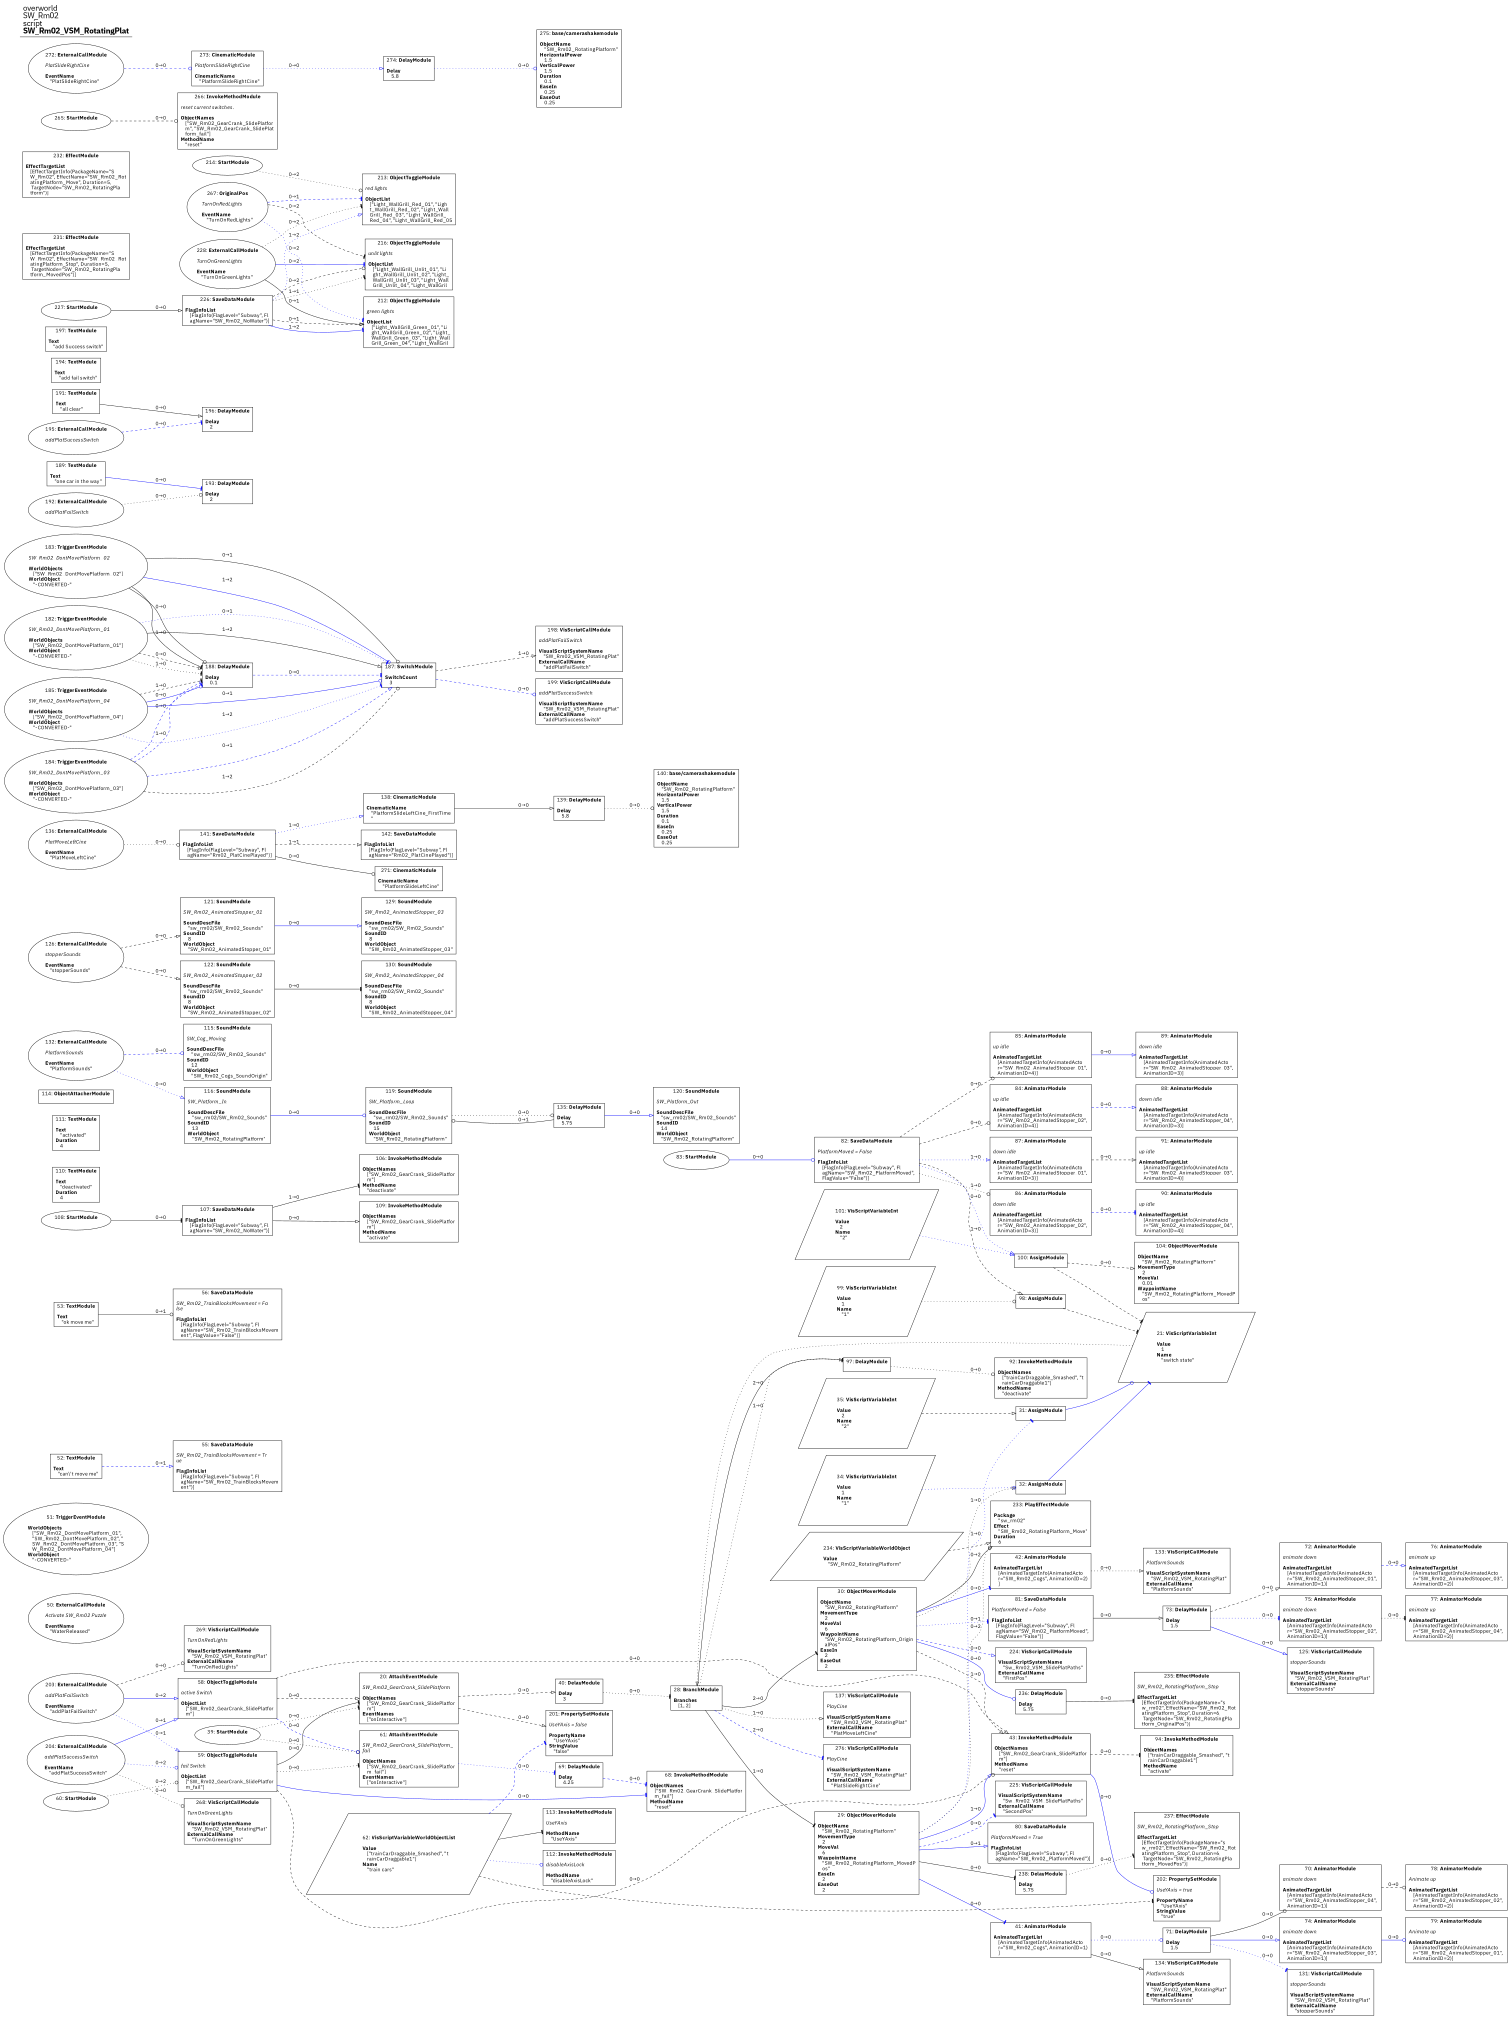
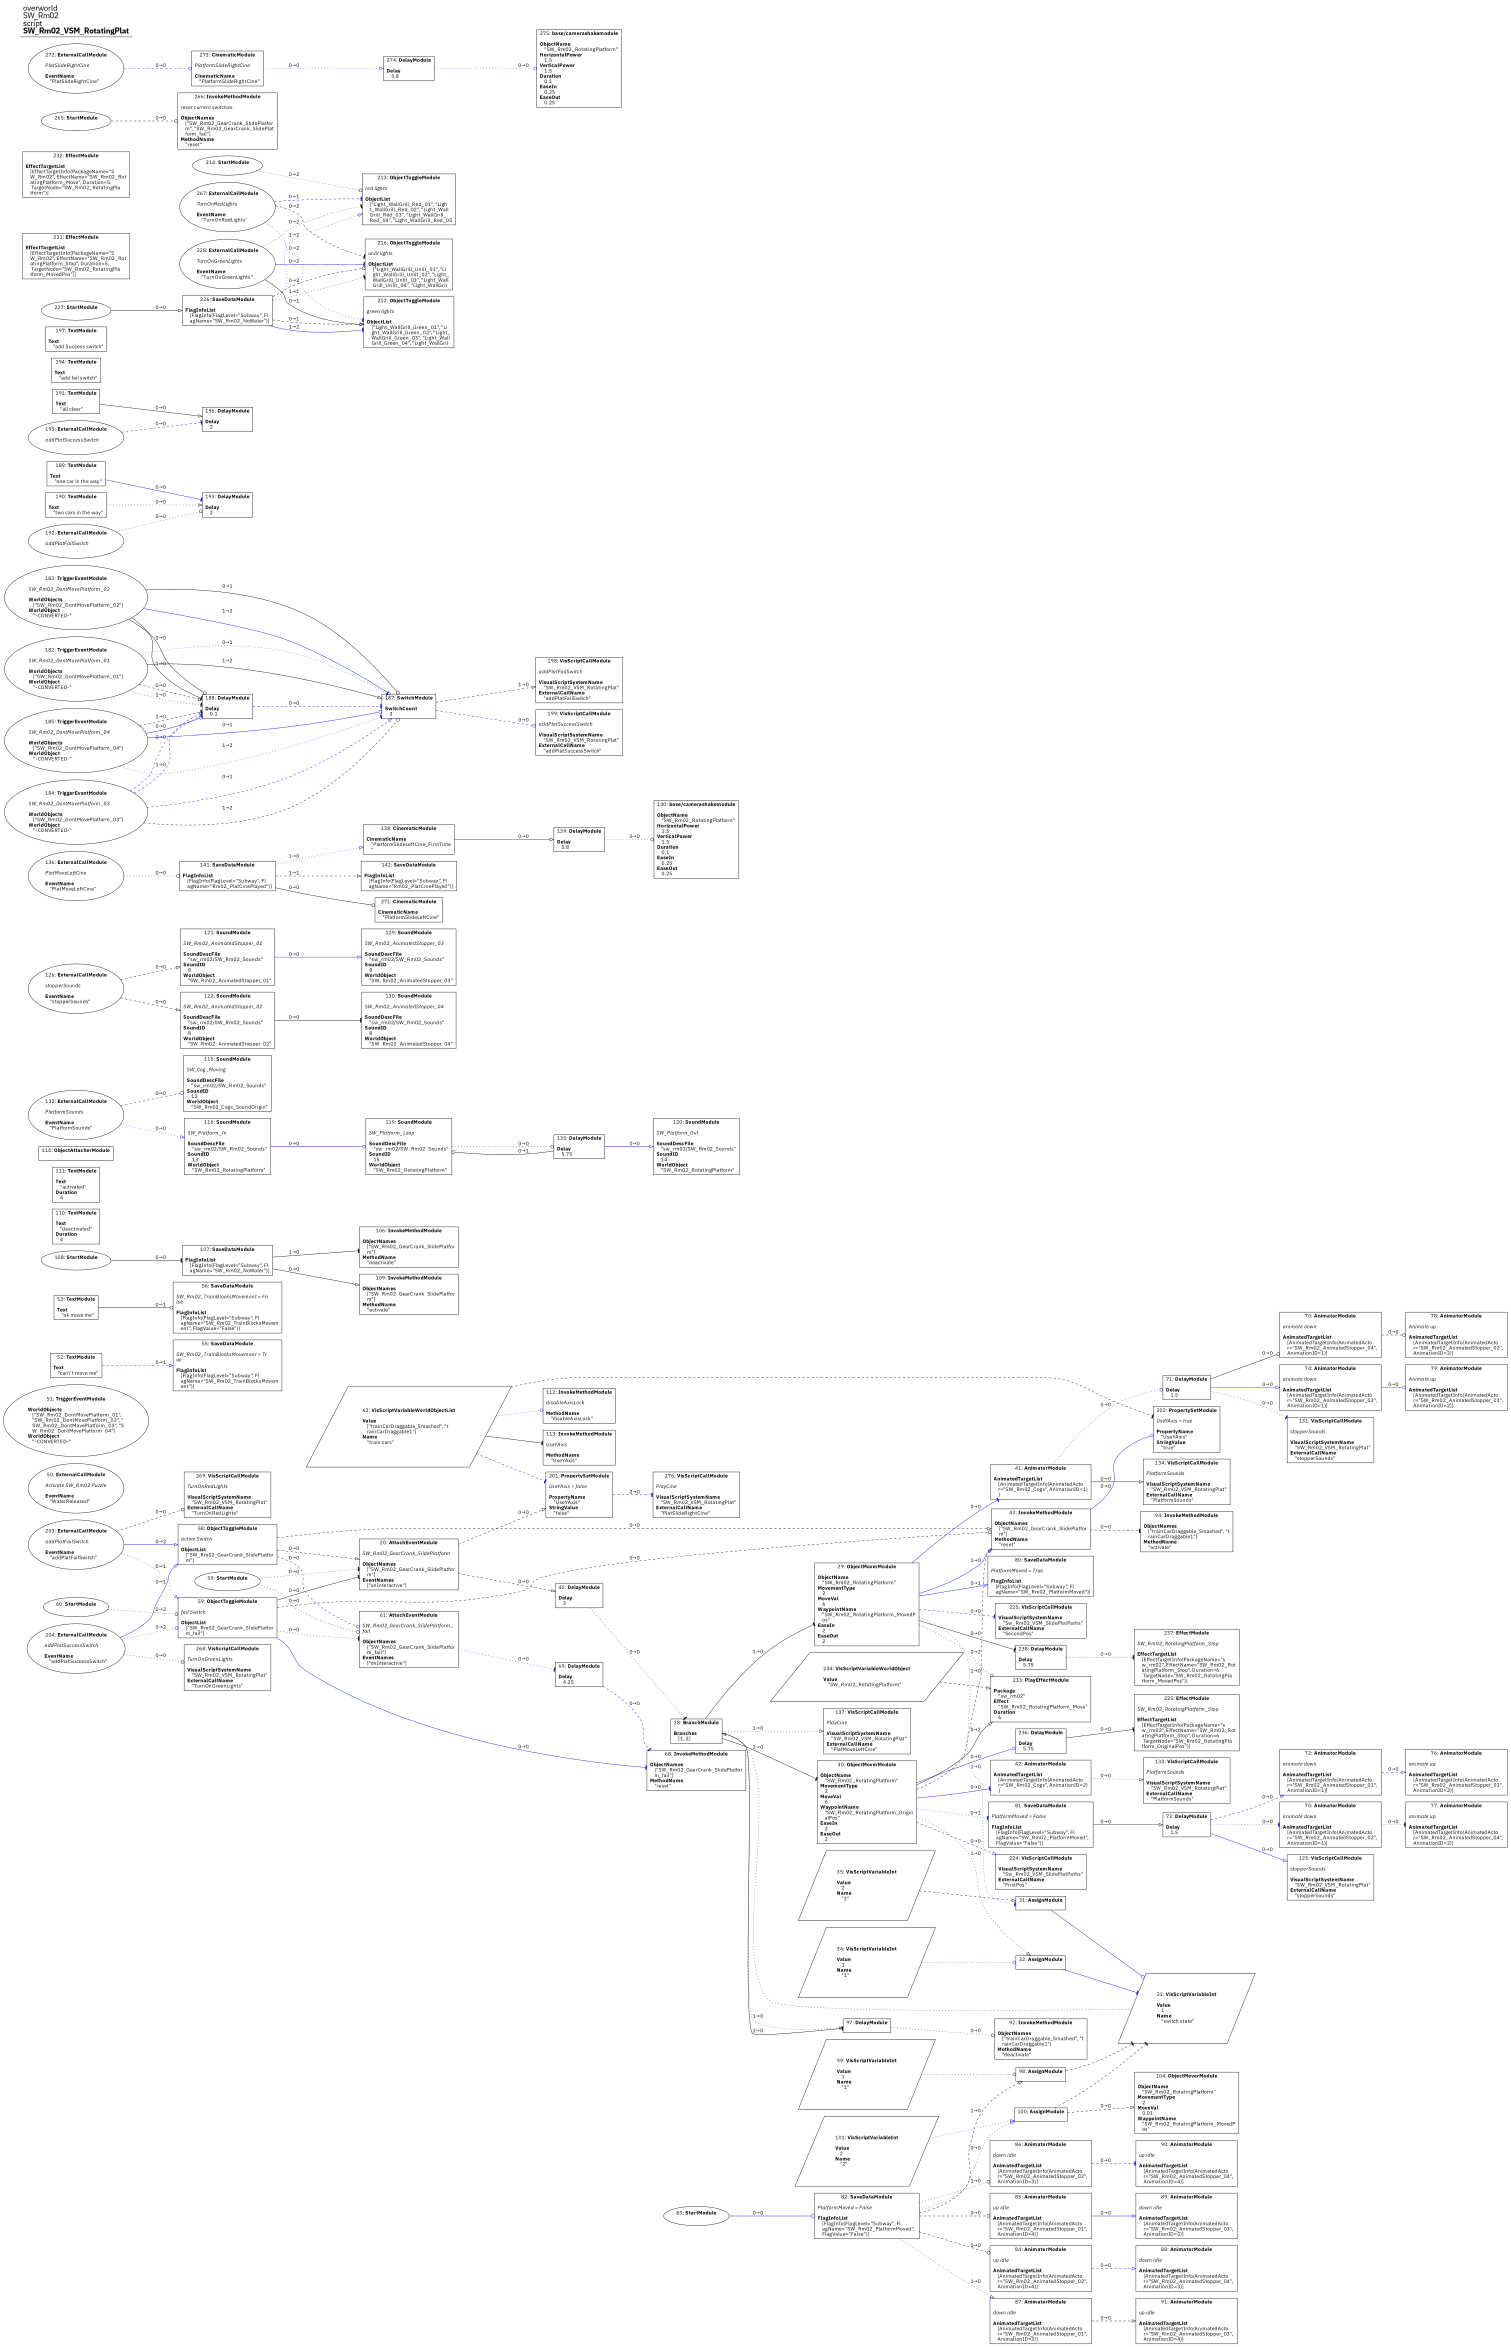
(234, 193) -> (234, 193)
none -> (76, 505)
(1244, 1601) -> (1246, 1810)
(766, 1739) -> (632, 1495)
